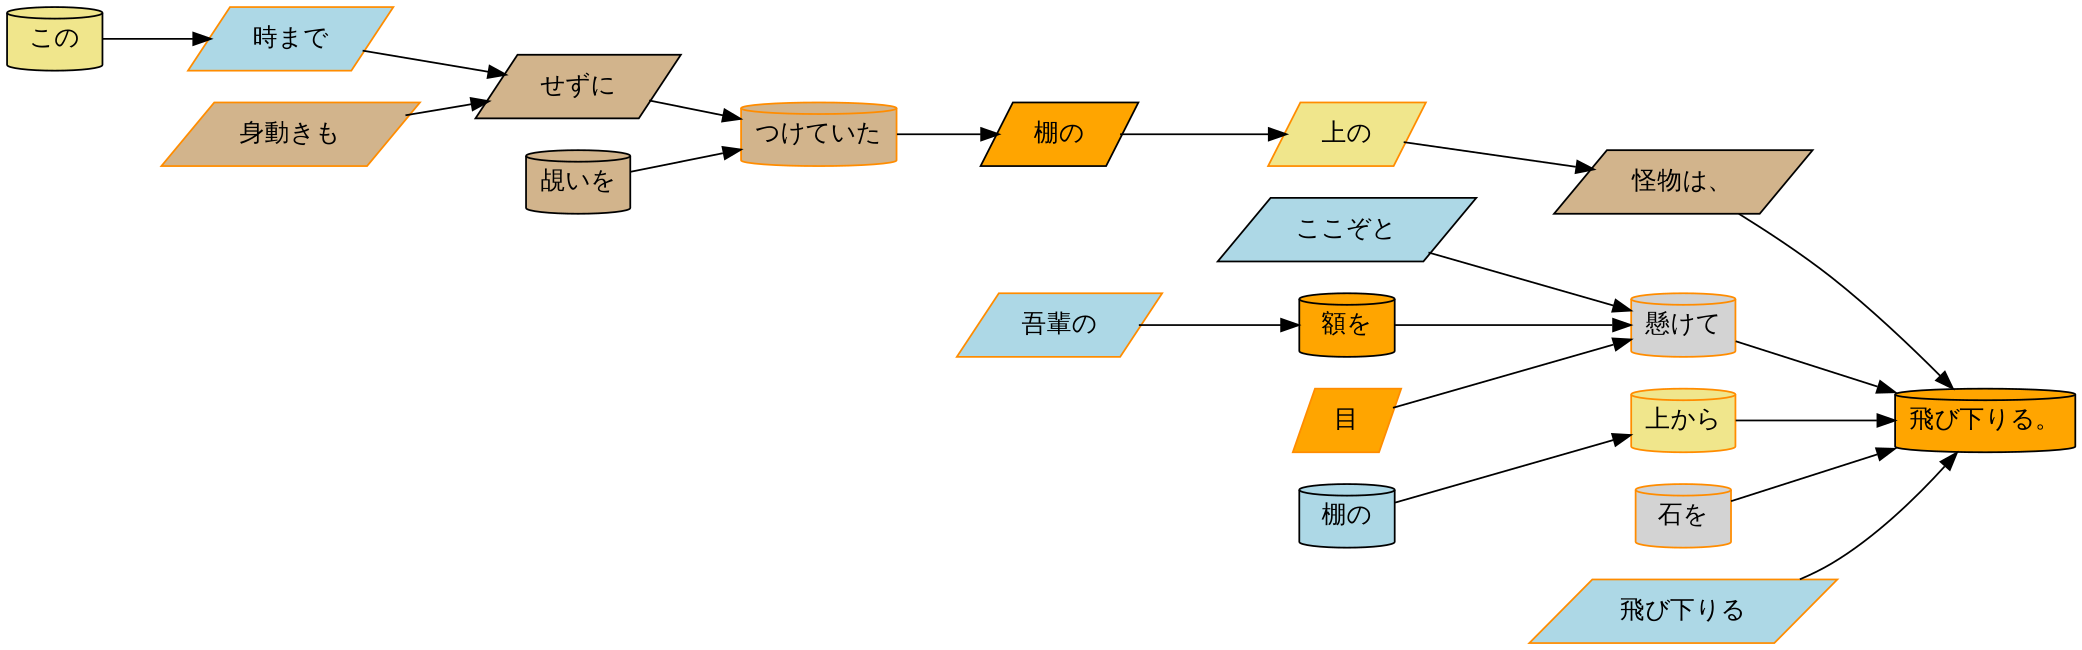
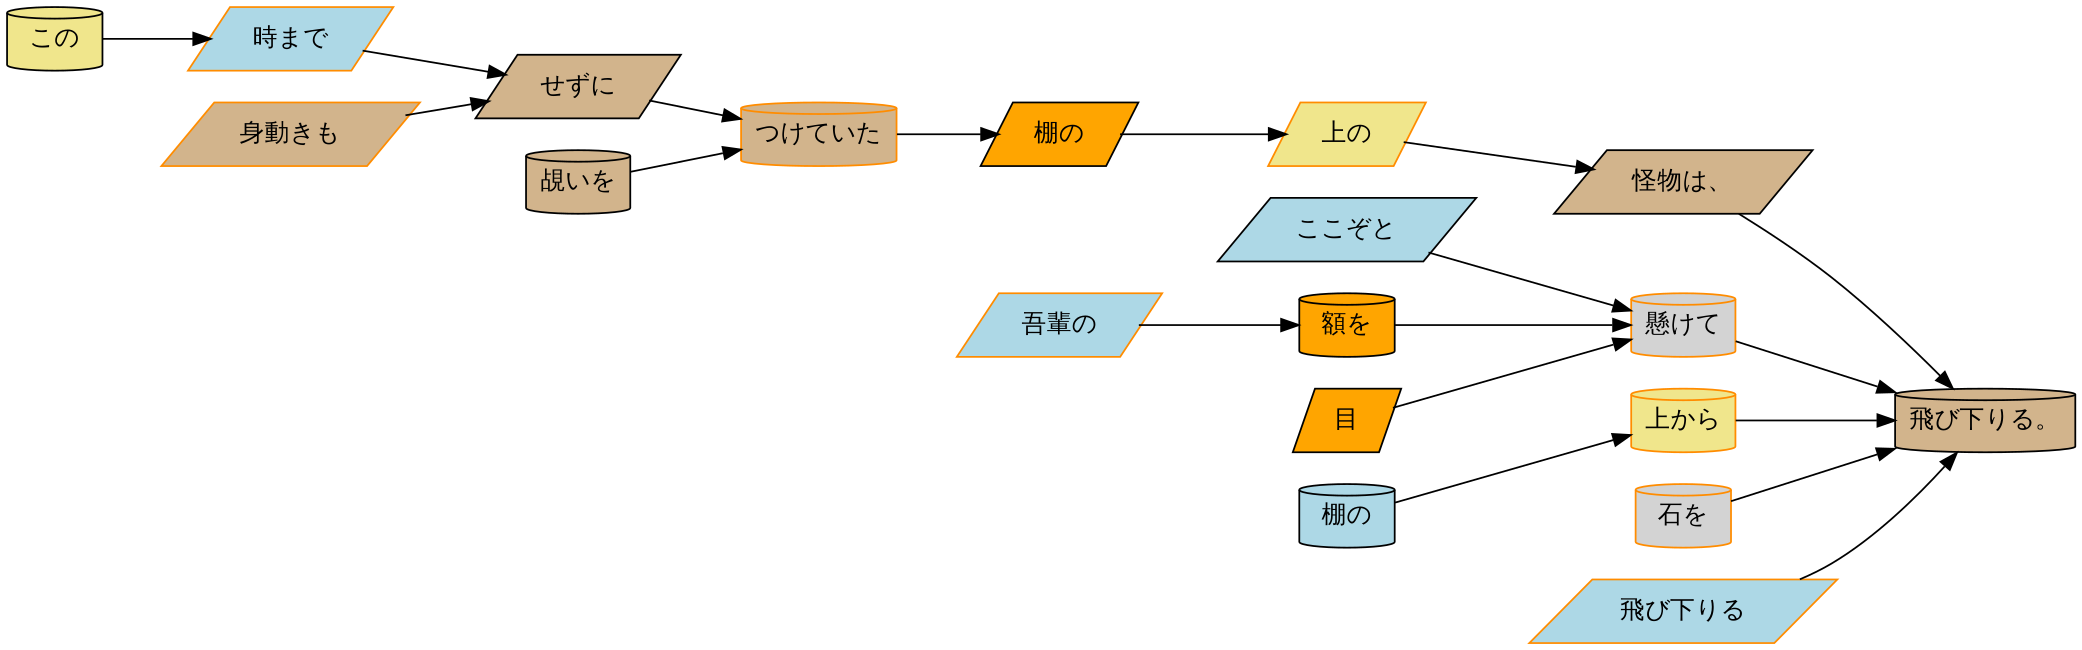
(1347, 420) -> (1347, 420)
(1985, 420) -> (1985, 420)
